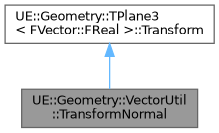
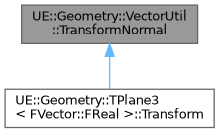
(110, 73) -> (110, 73)
